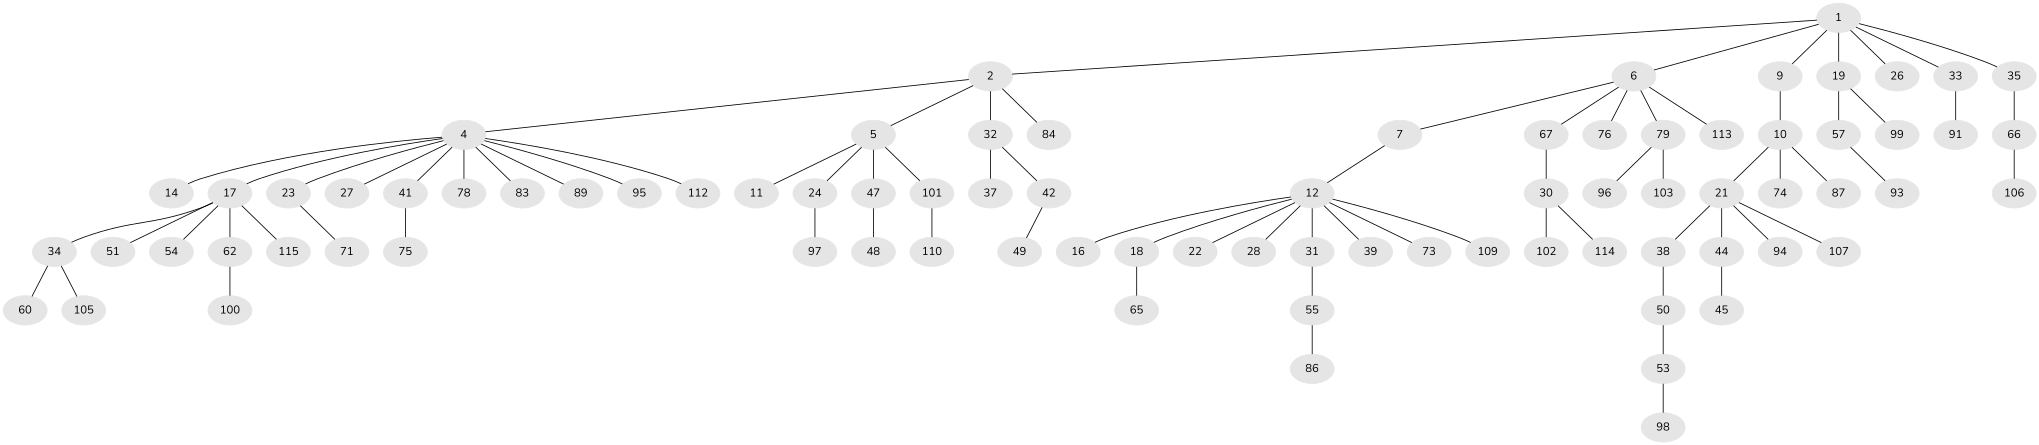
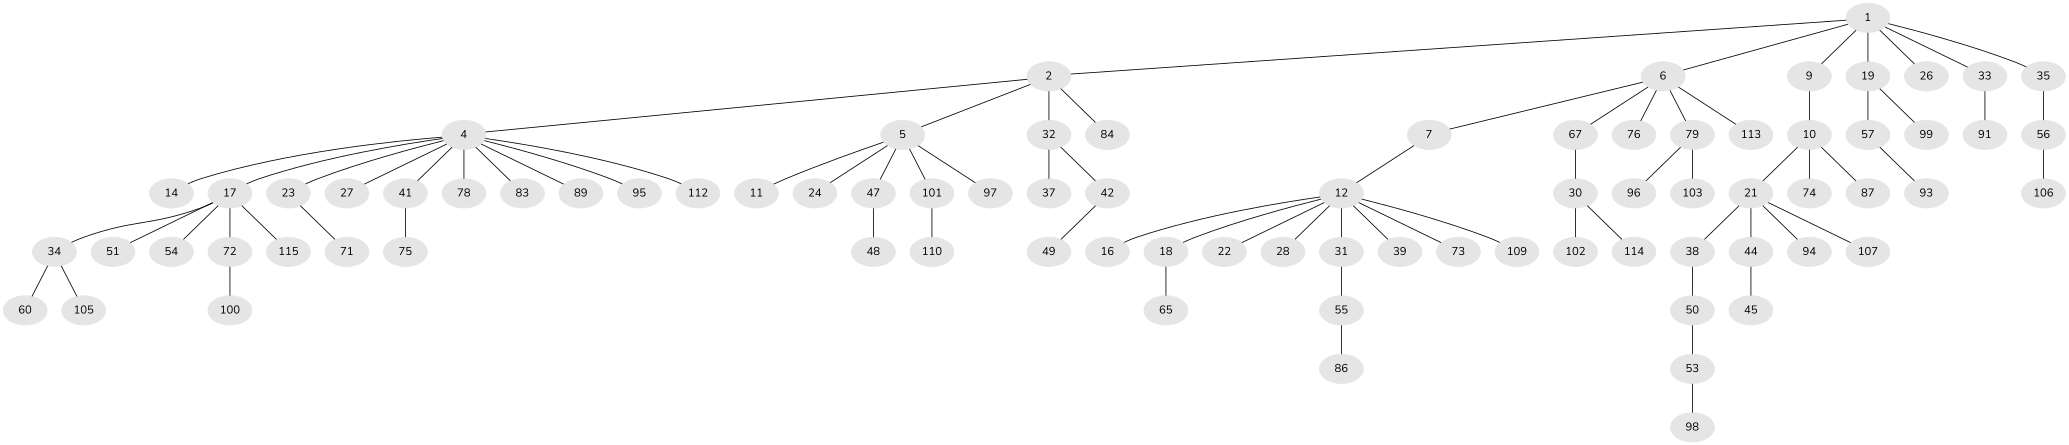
(2014, 135) -> (2043, 135)
(815, 223) -> (947, 164)
(230, 252) -> (230, 252)
